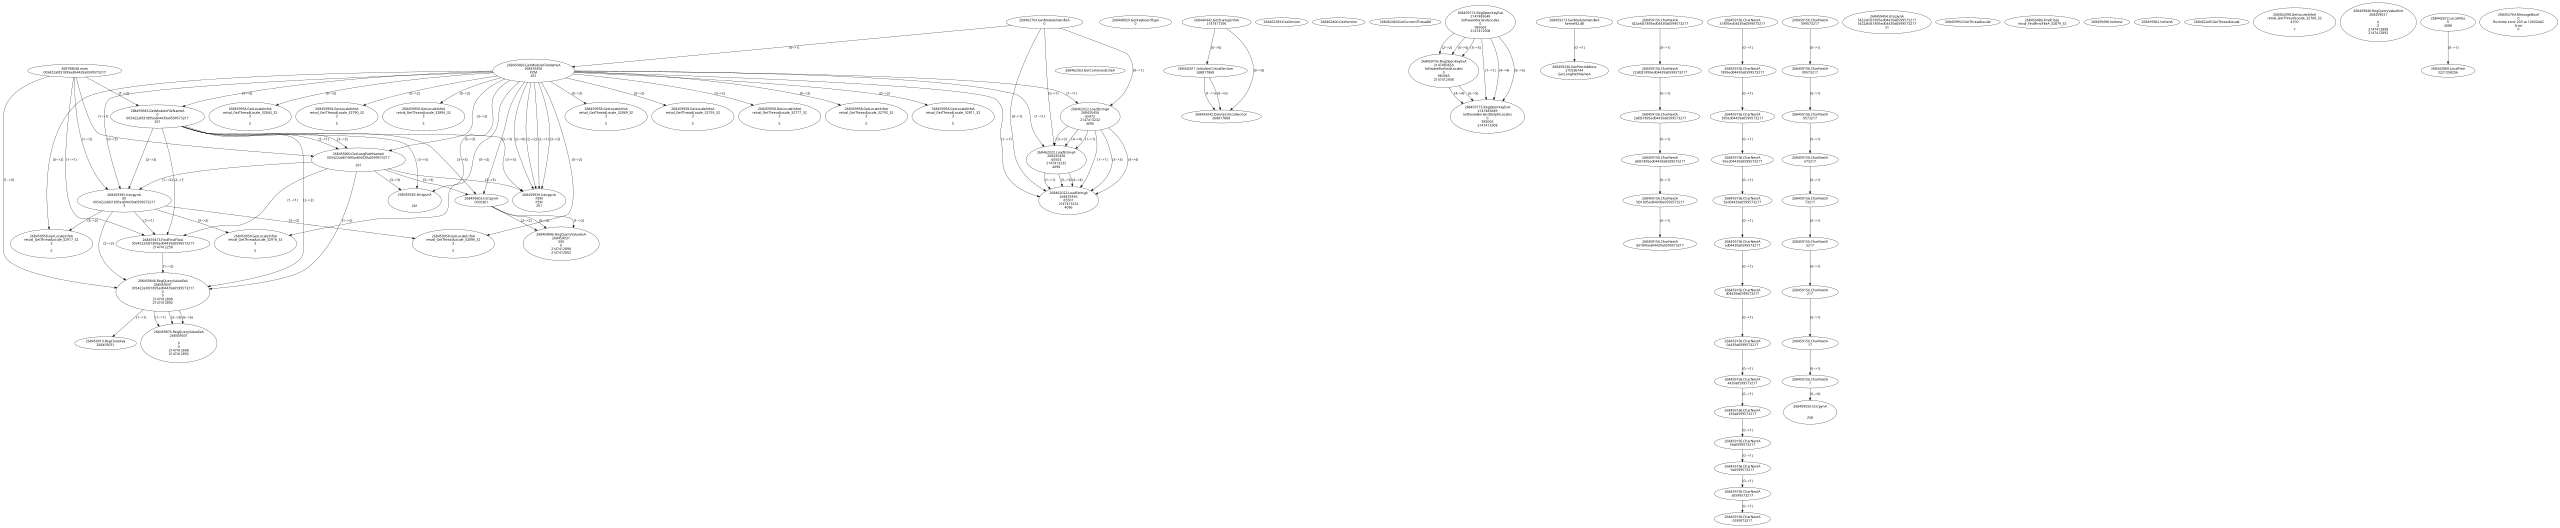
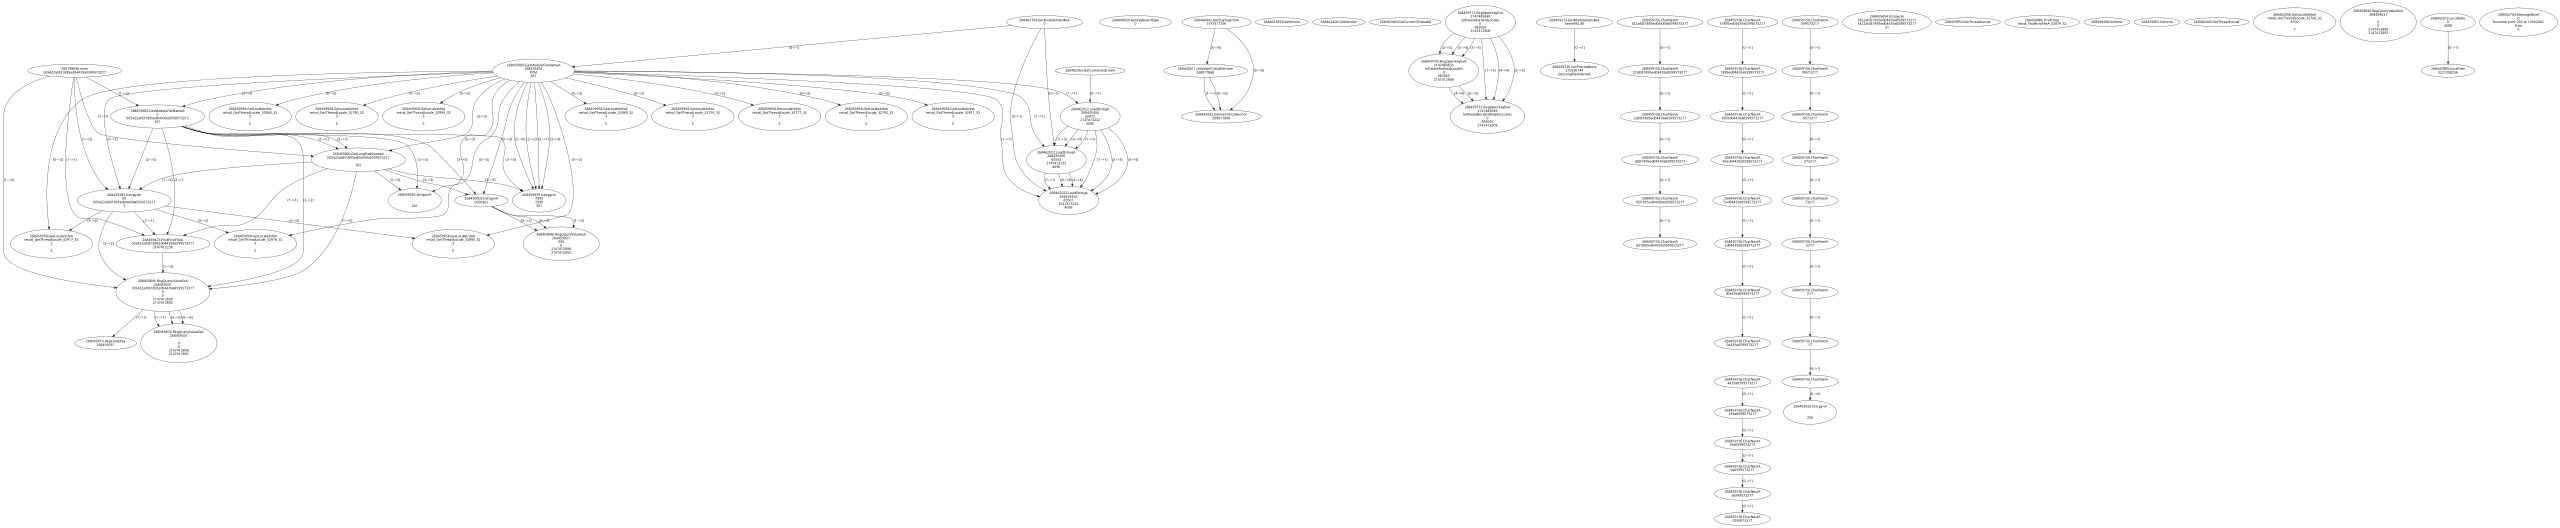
(1121, 51) -> (1090, 87)
(1742, 361) -> none
